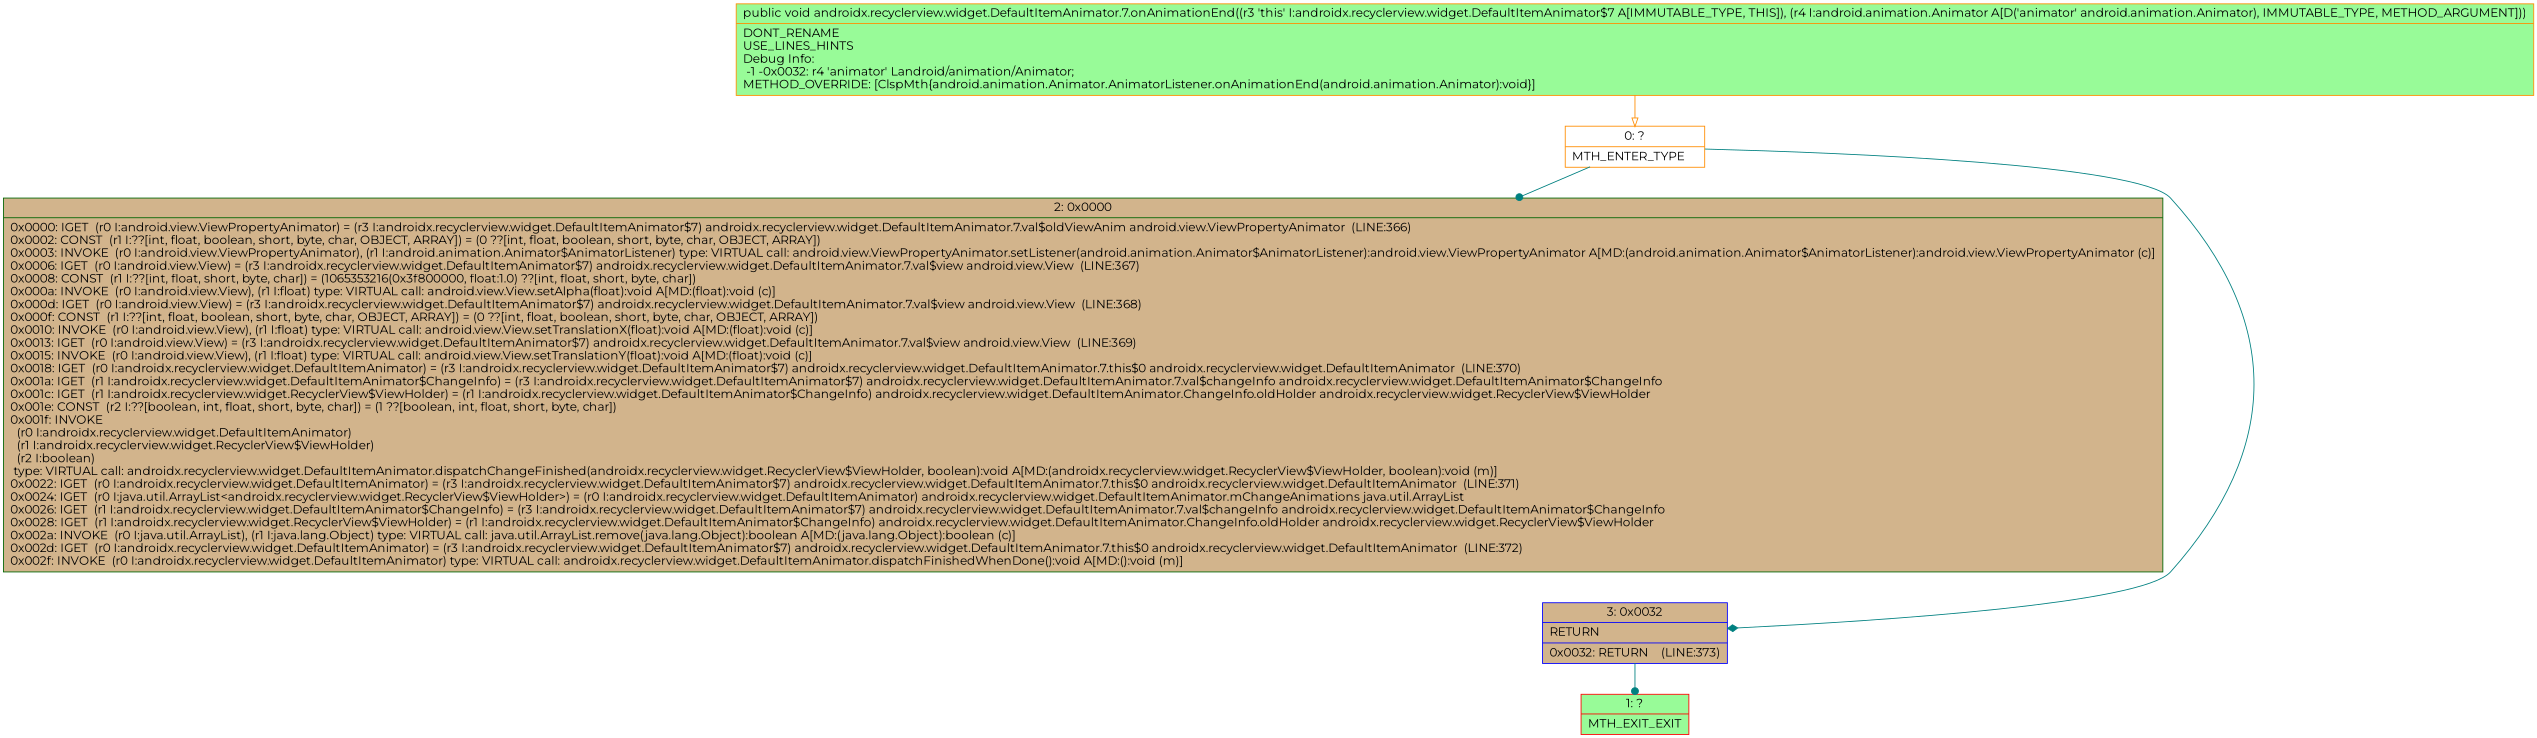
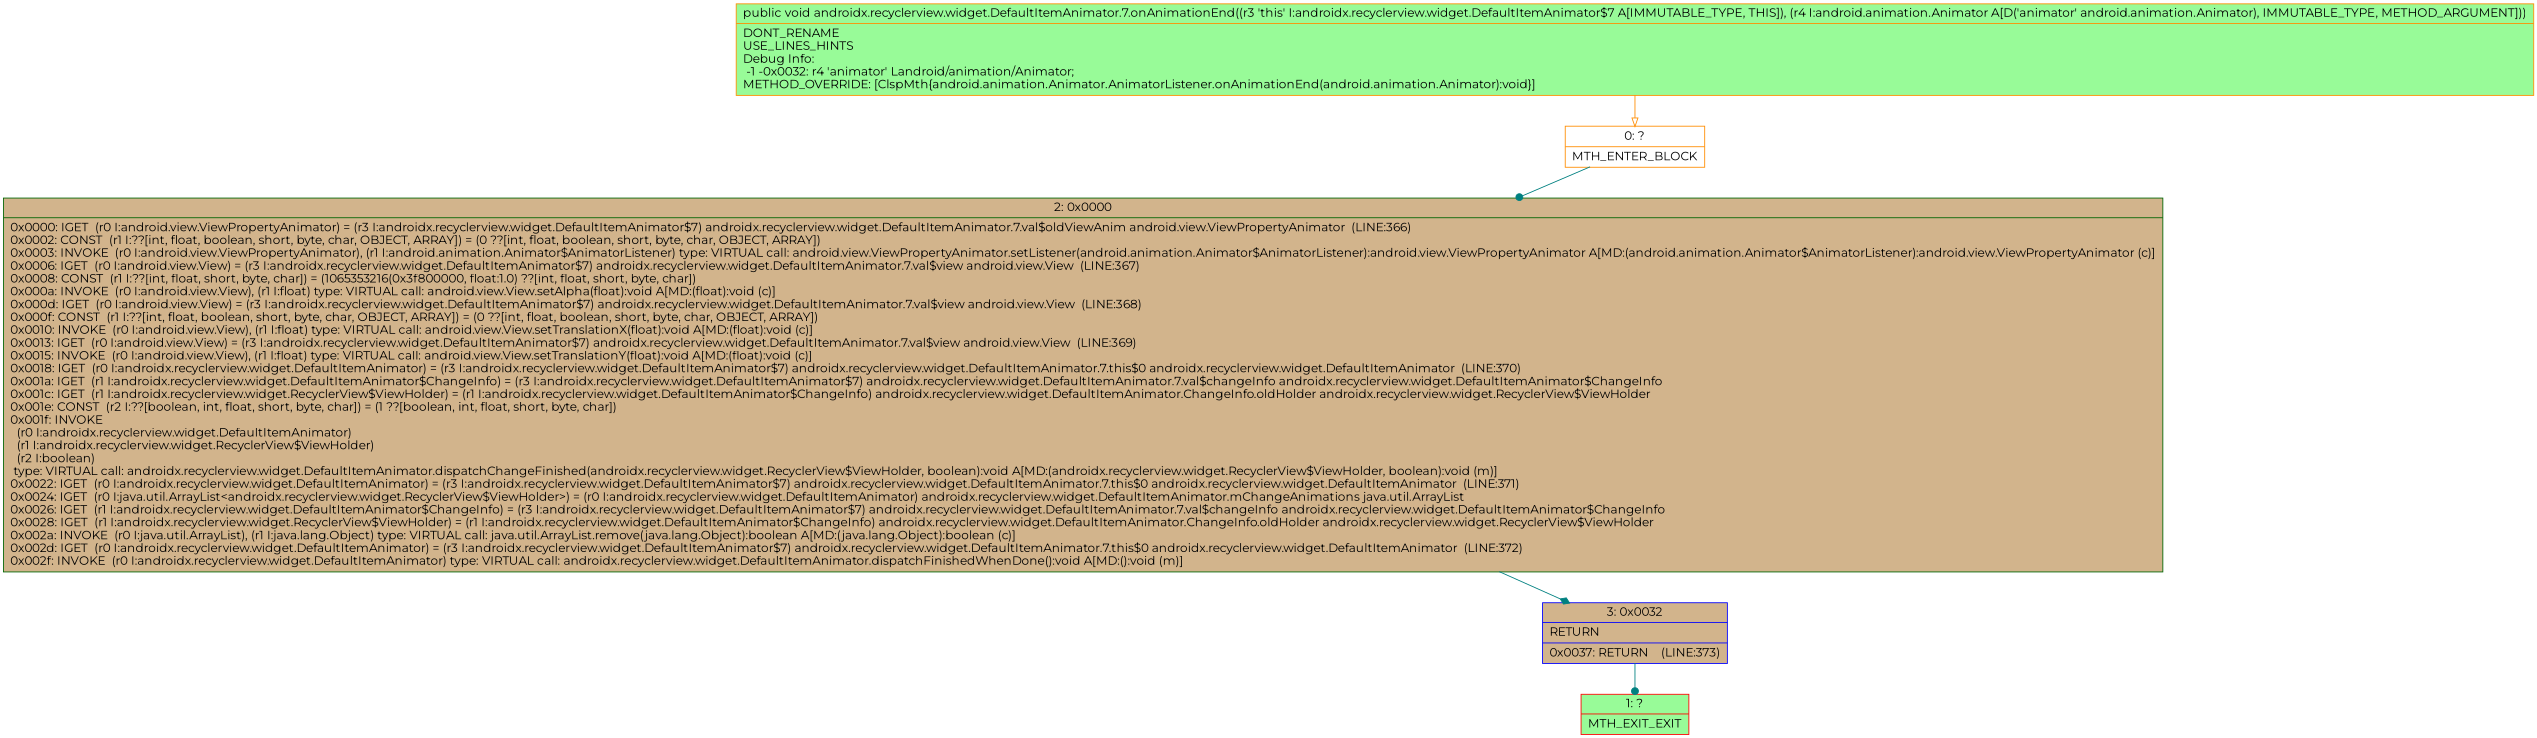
(1629, 157) -> (1635, 157)
(2252, 369) -> (1530, 585)
(1635, 653) -> (1635, 653)
